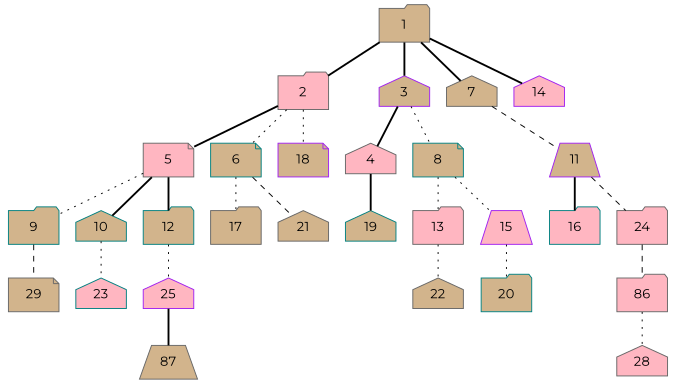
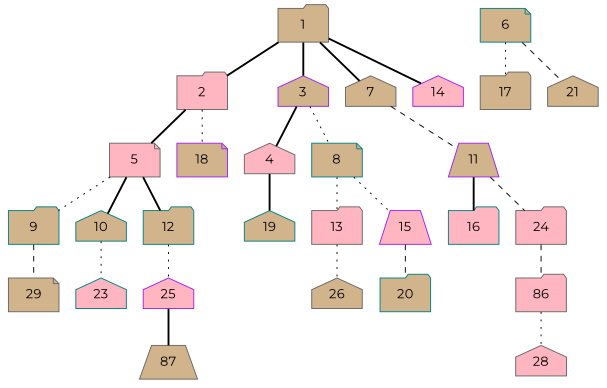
(270, 126) -> none
(506, 261) -> (405, 261)
(438, 295) -> (337, 295)
